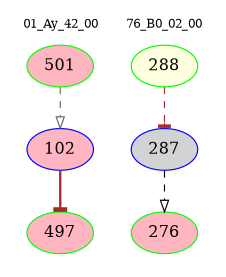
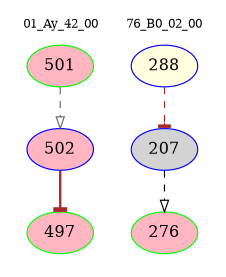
(164, 66) -> (164, 66)
(60, 149) -> (60, 149)
(164, 149) -> (164, 149)
